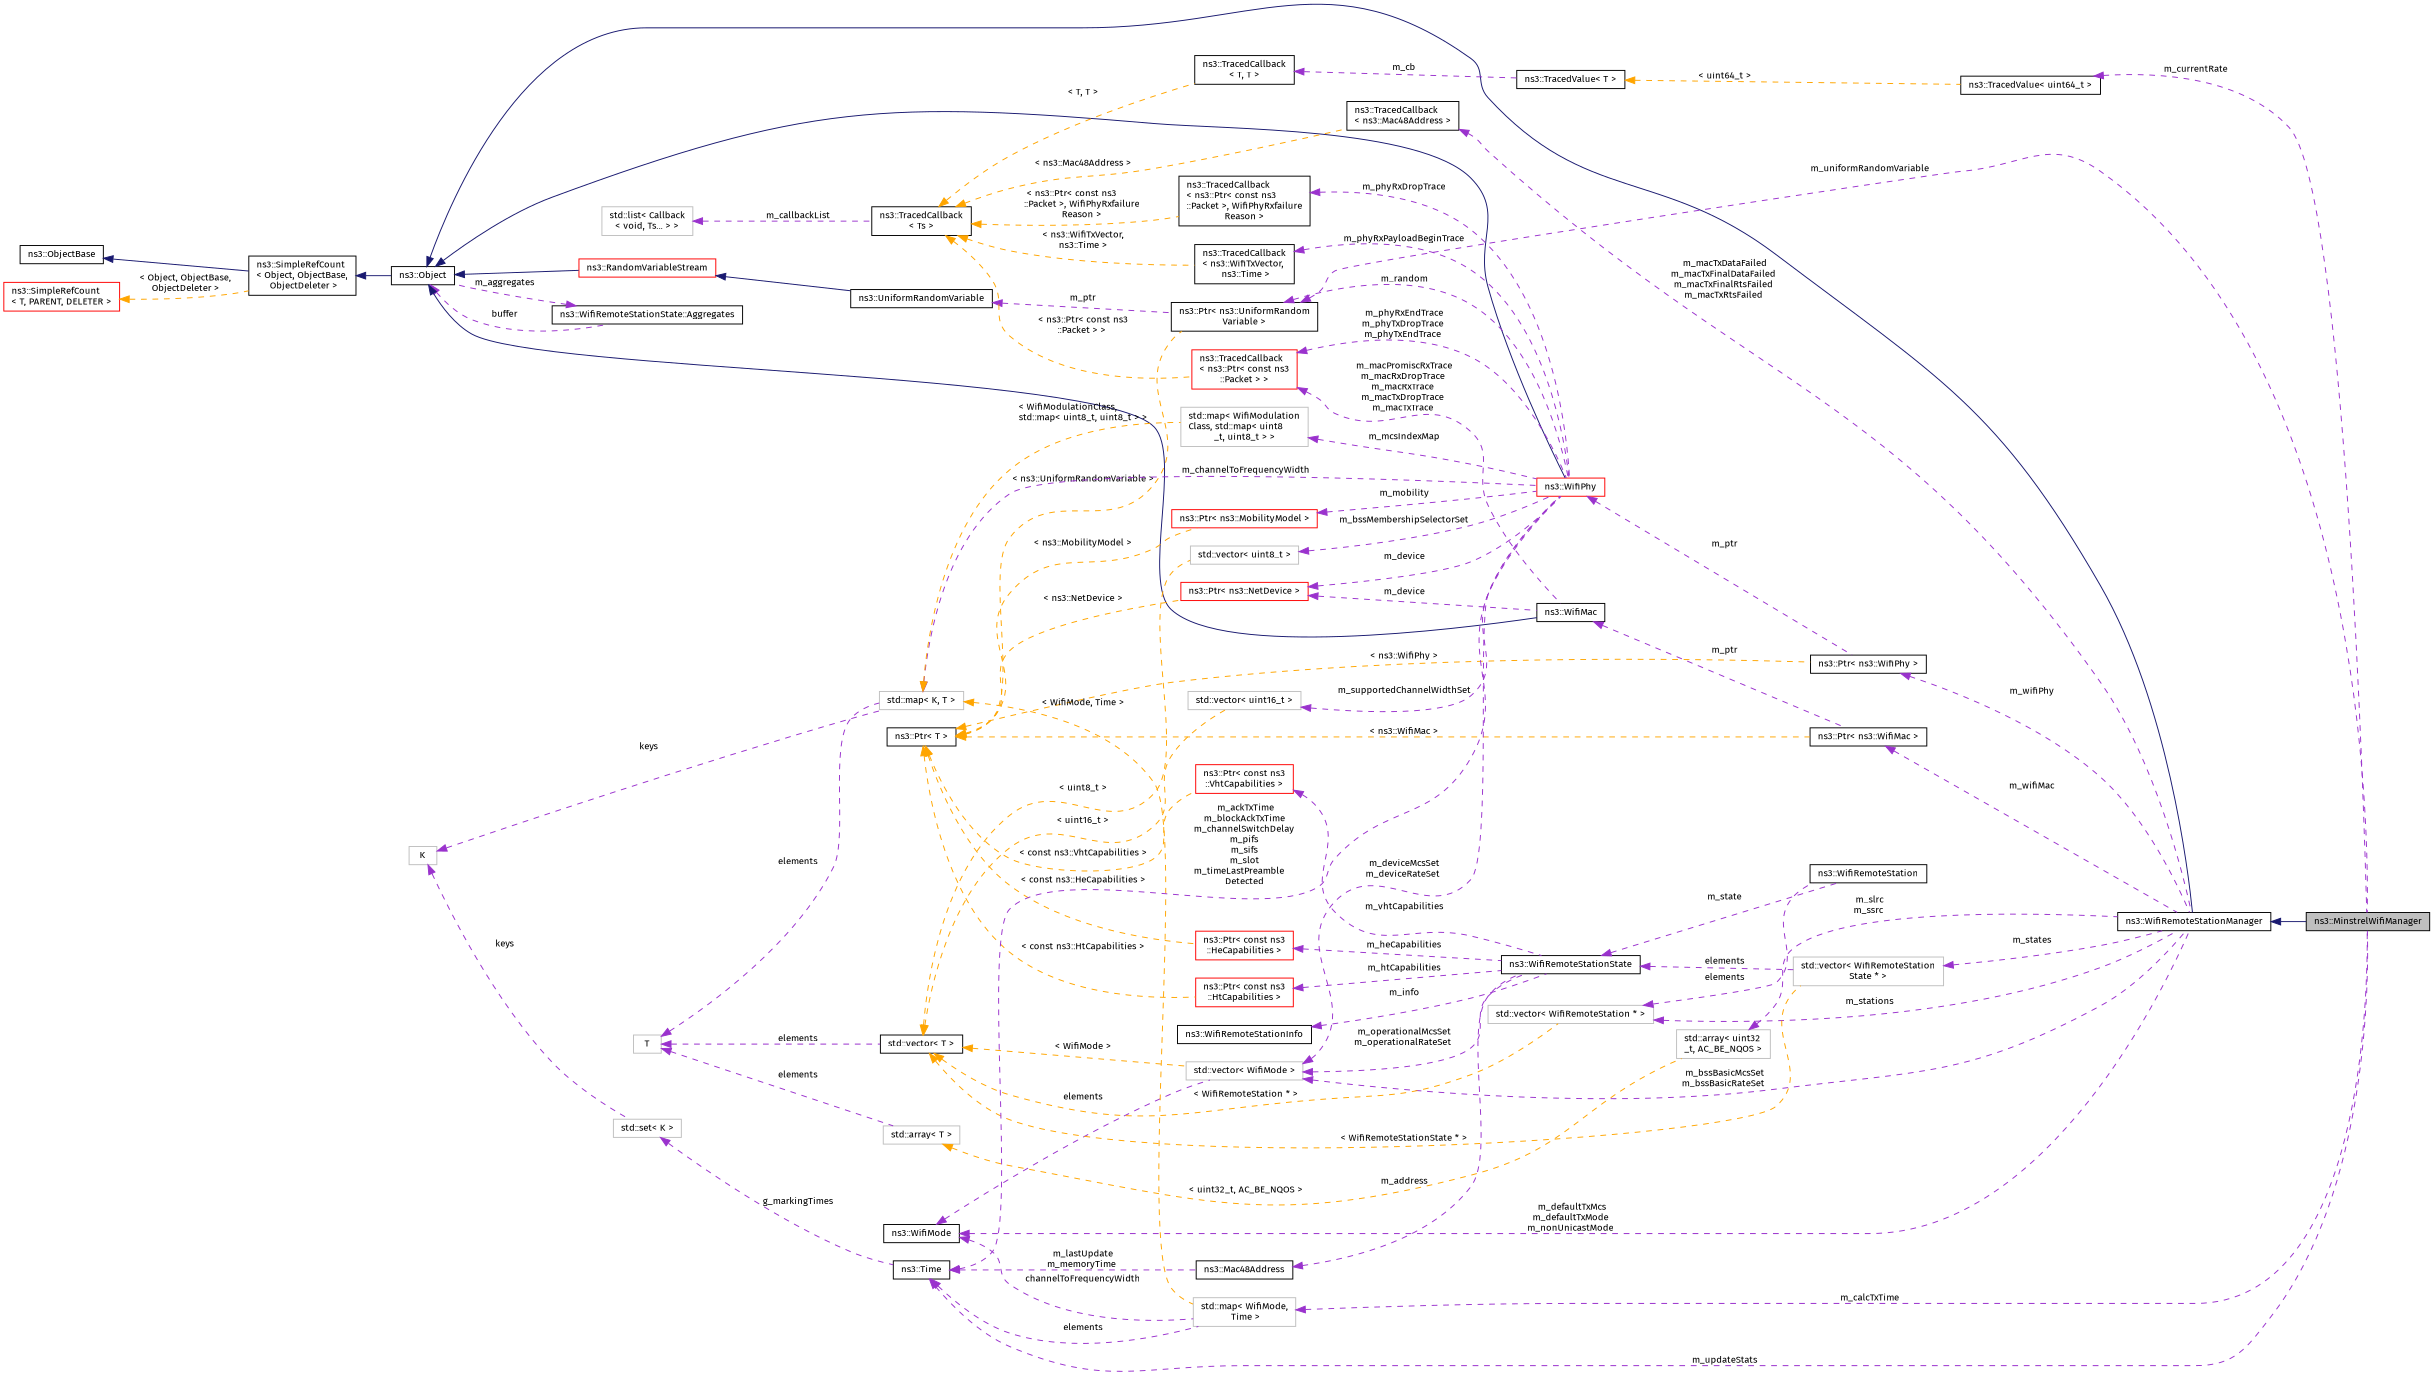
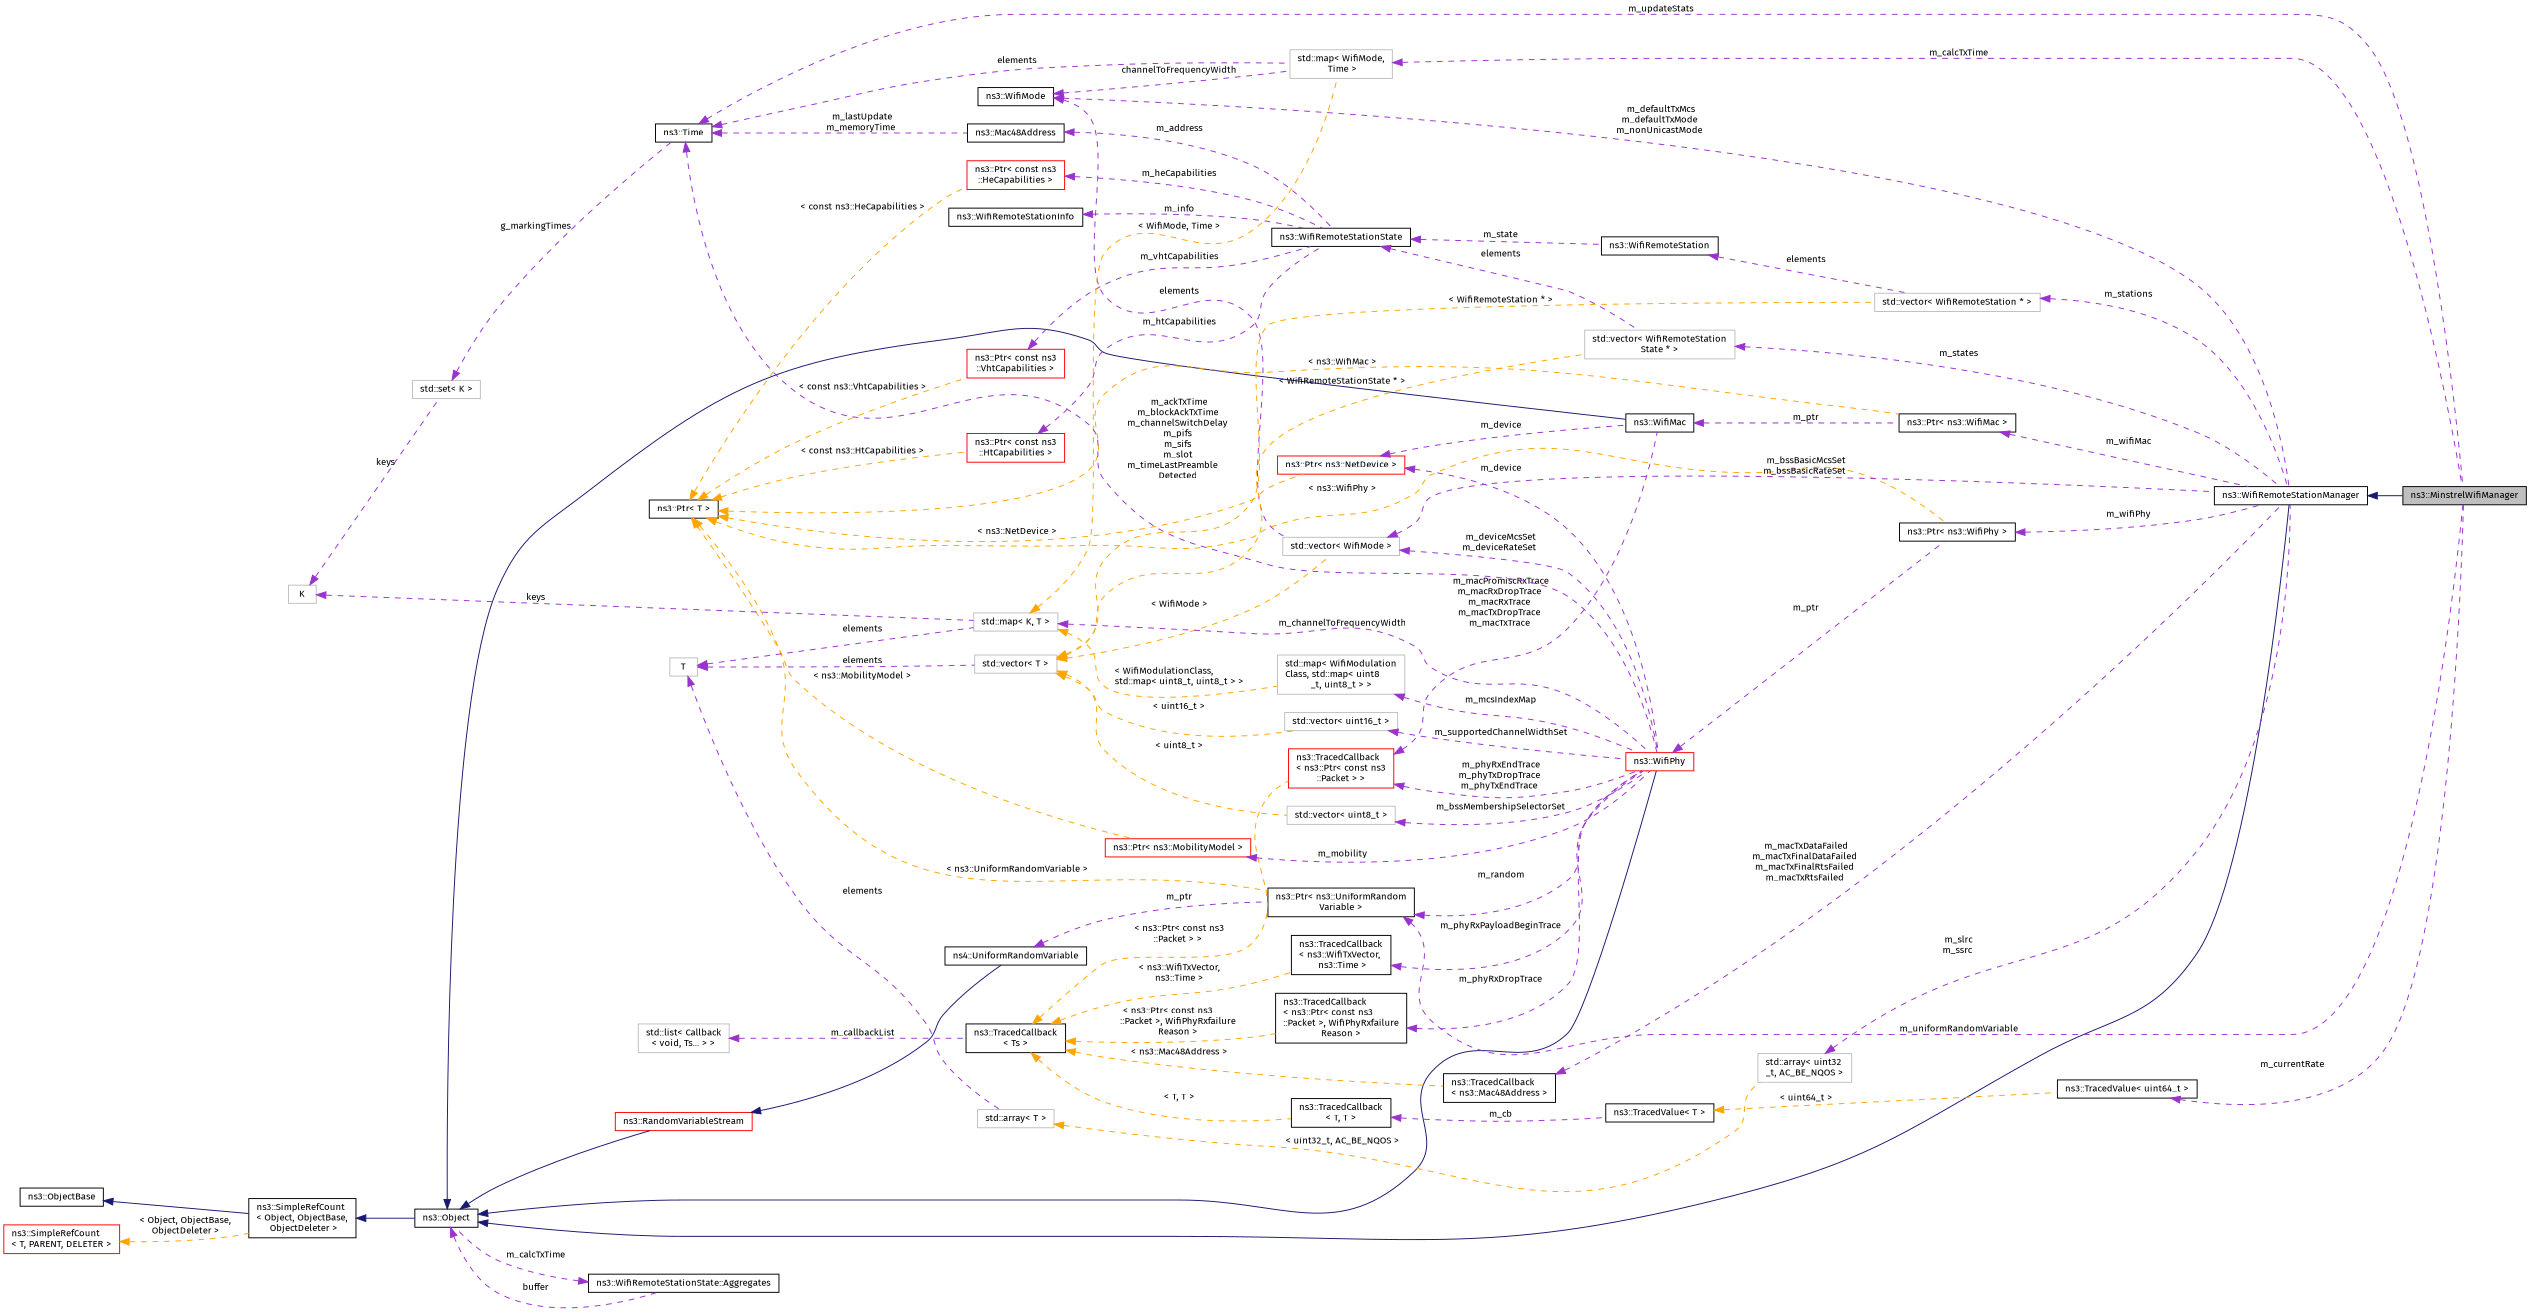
(503, 283) -> (534, 1255)
(922, 299) -> (1016, 956)
(1772, 985) -> (1814, 275)
(922, 1044) -> (1016, 664)
(1443, 1060) -> none
